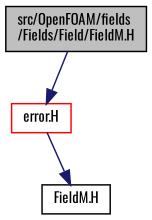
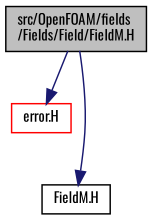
(56, 152) -> (85, 111)
